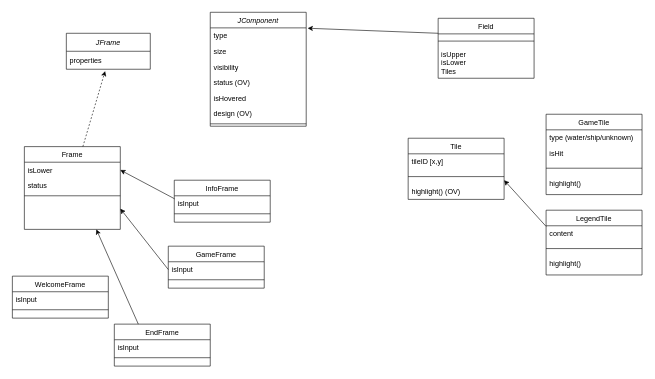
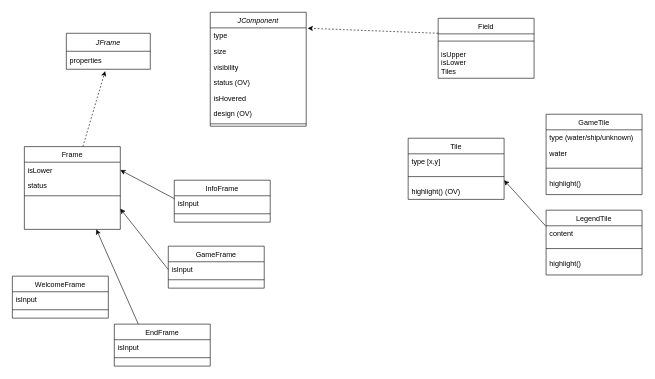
(374, 31) -> (374, 31)
(558, 154) -> (560, 154)
(432, 162) -> (430, 162)
